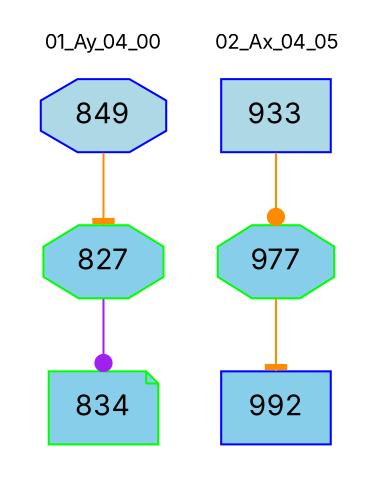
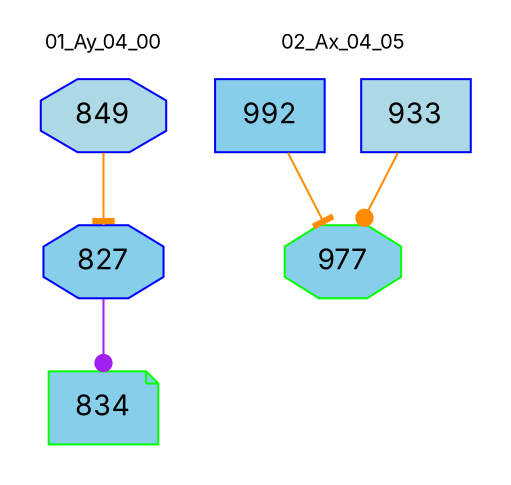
(103, 262) -> (103, 262)
(276, 330) -> (304, 184)
